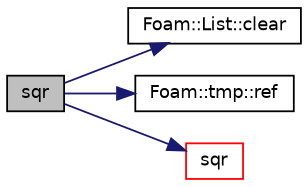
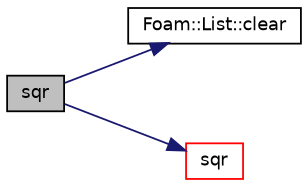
(215, 93) -> none
